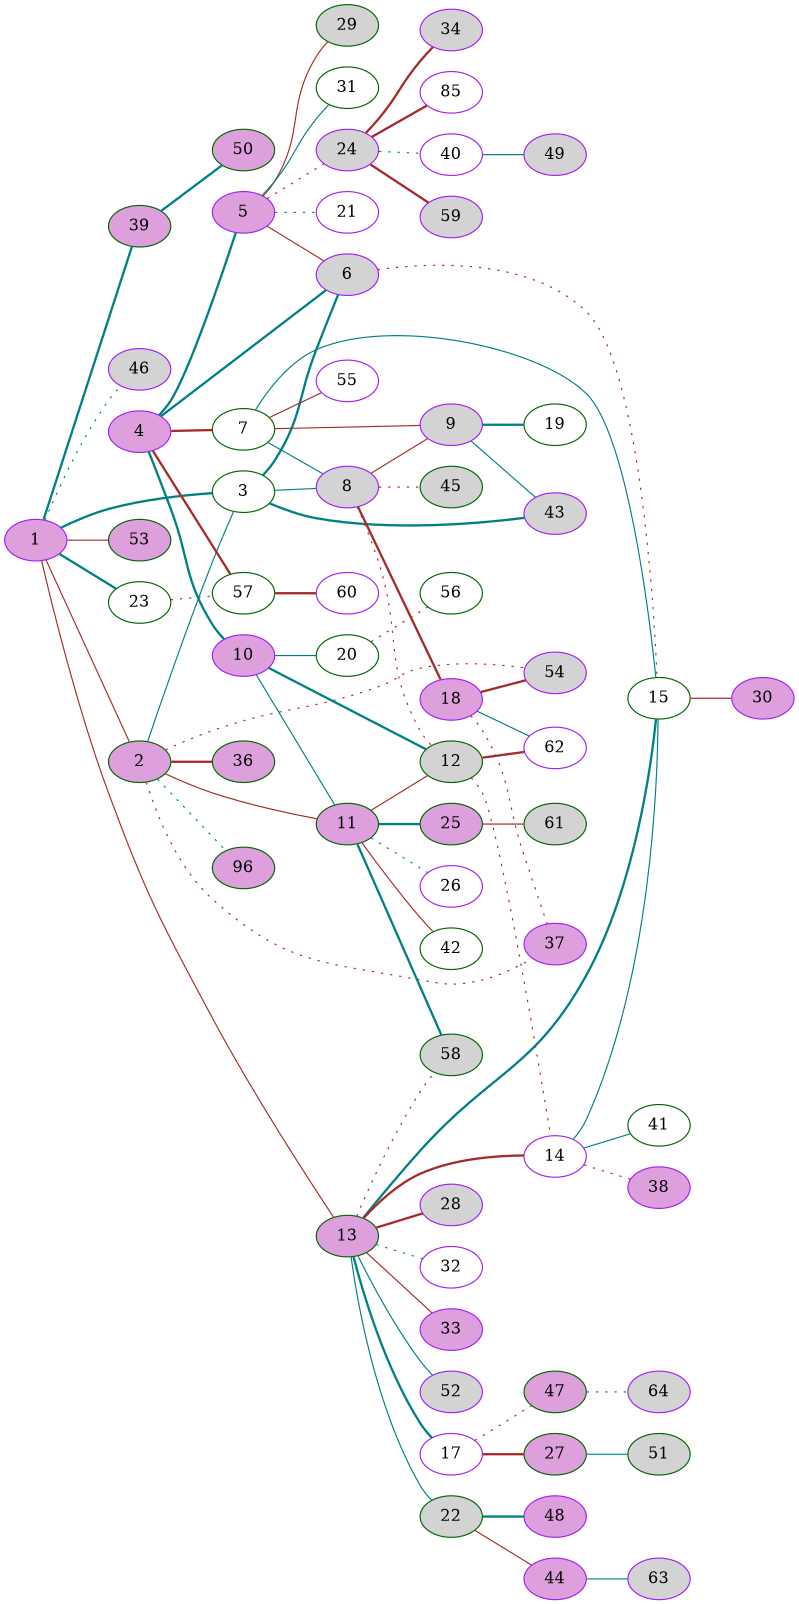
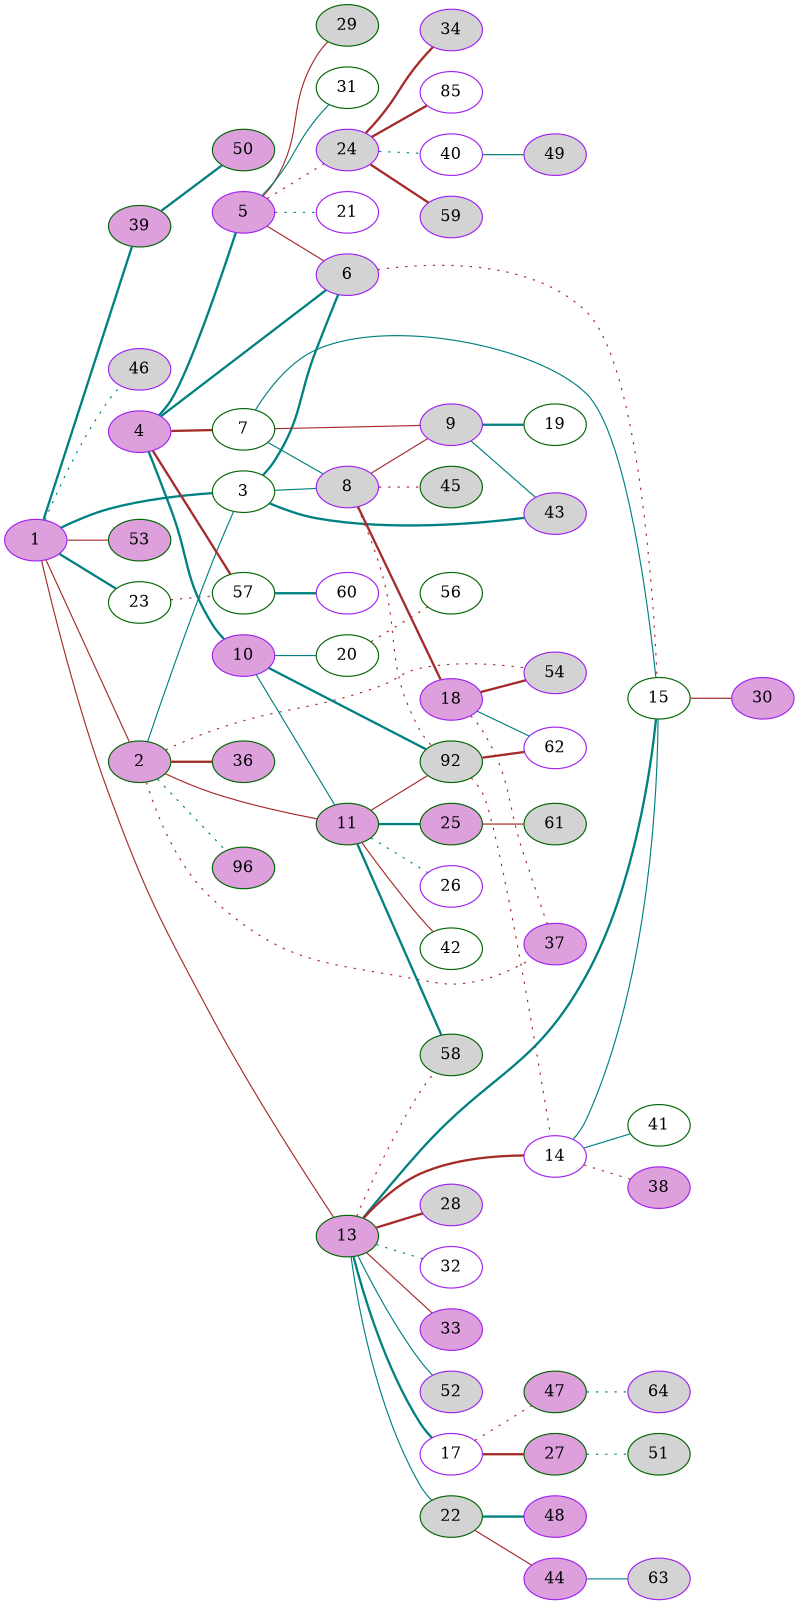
(347, 381) -> none
(296, 593) -> (296, 593)
(451, 762) -> (451, 762)
(607, 1454) -> (607, 1454)
